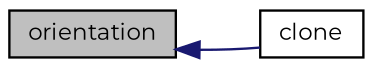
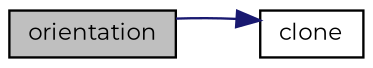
(230, 49) -> (206, 18)
